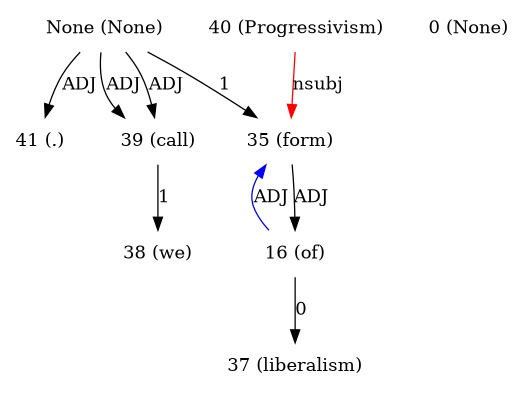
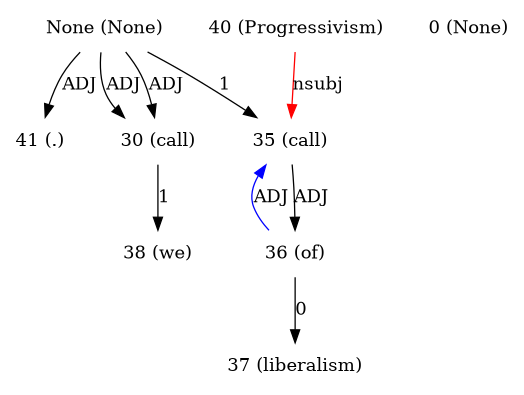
(158, 141) -> (158, 141)
(290, 141) -> (290, 141)
(295, 254) -> (295, 254)
